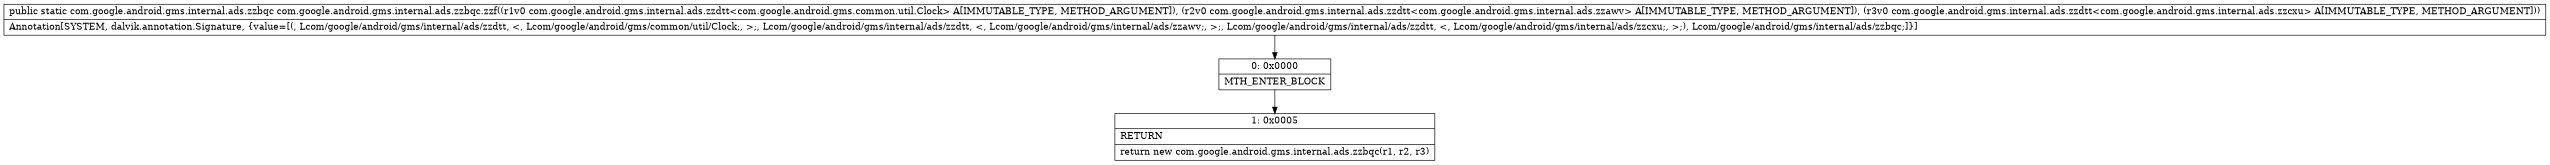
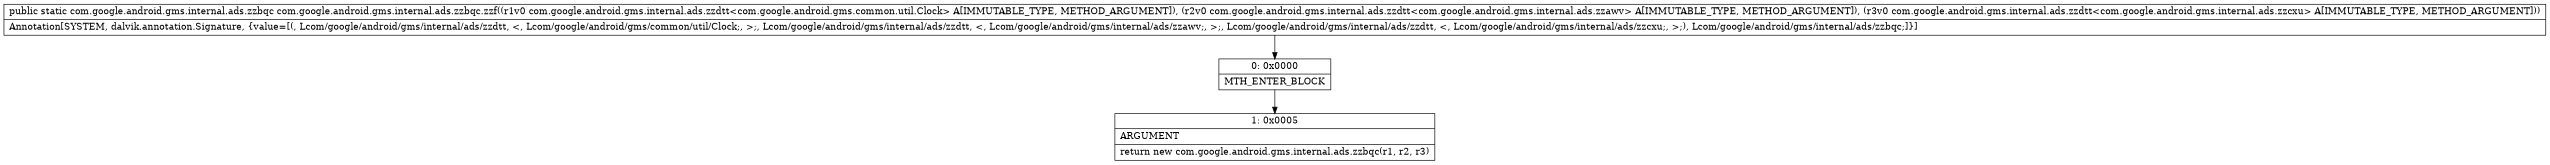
(1142, 136) -> (1150, 136)
